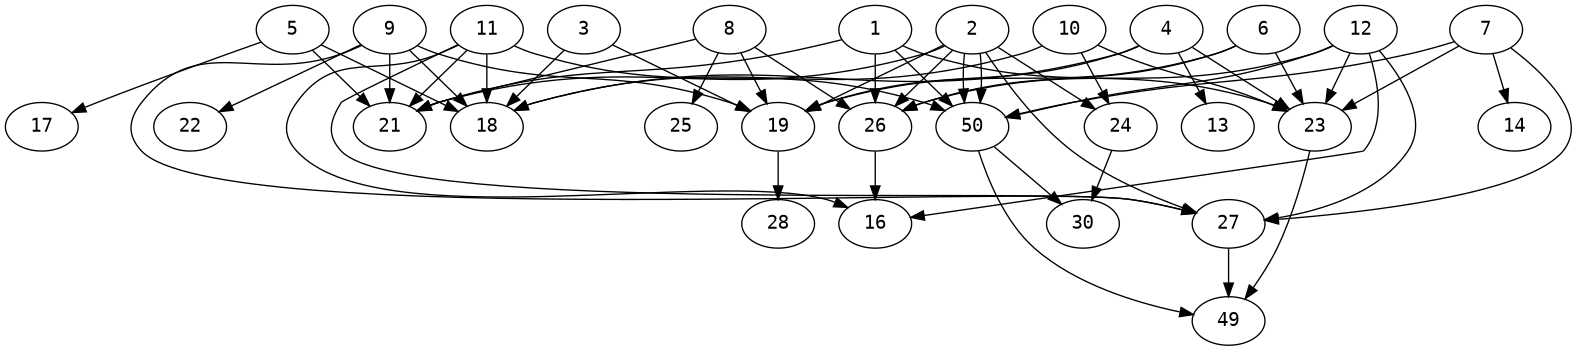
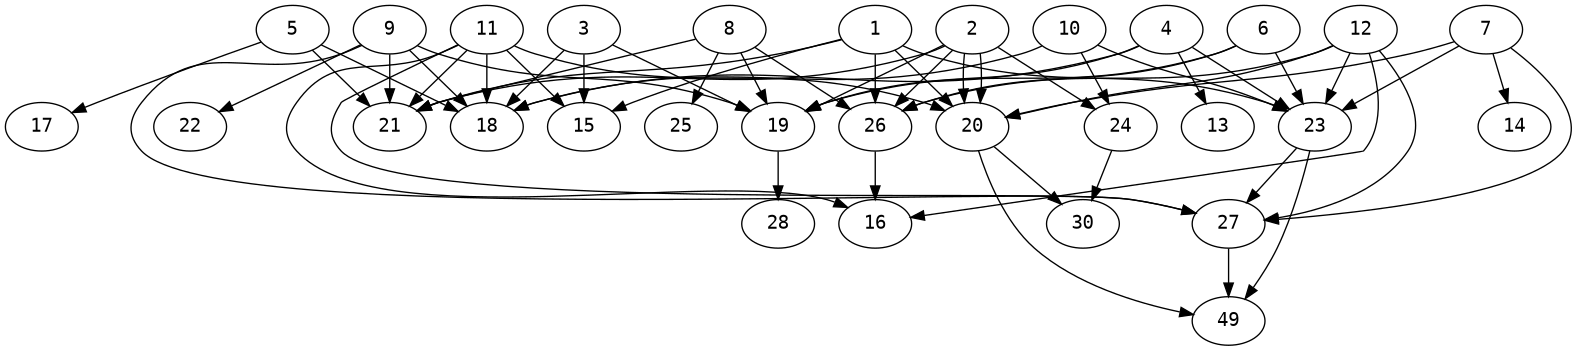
none -> (584, 127)
(972, 127) -> (972, 127)
(1070, 149) -> (1273, 174)
